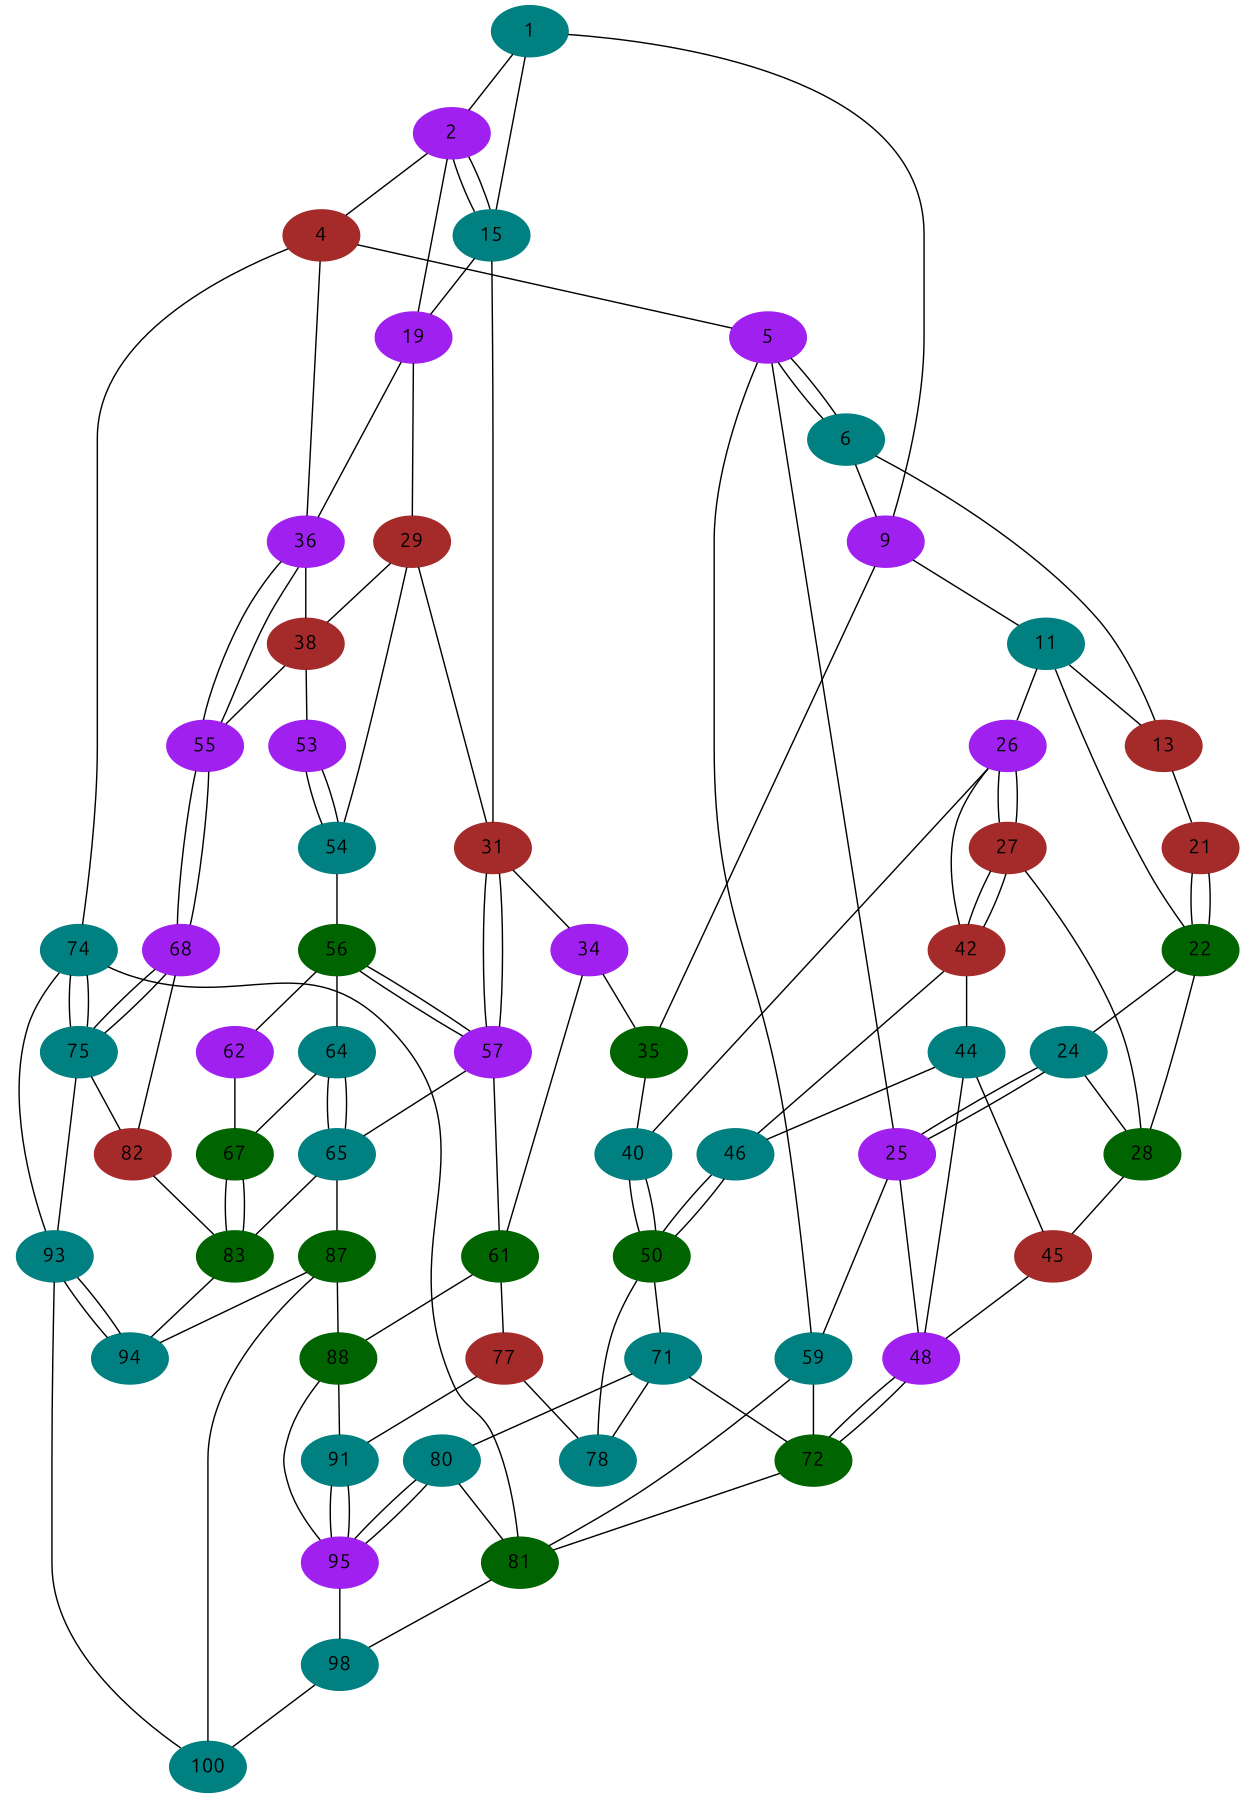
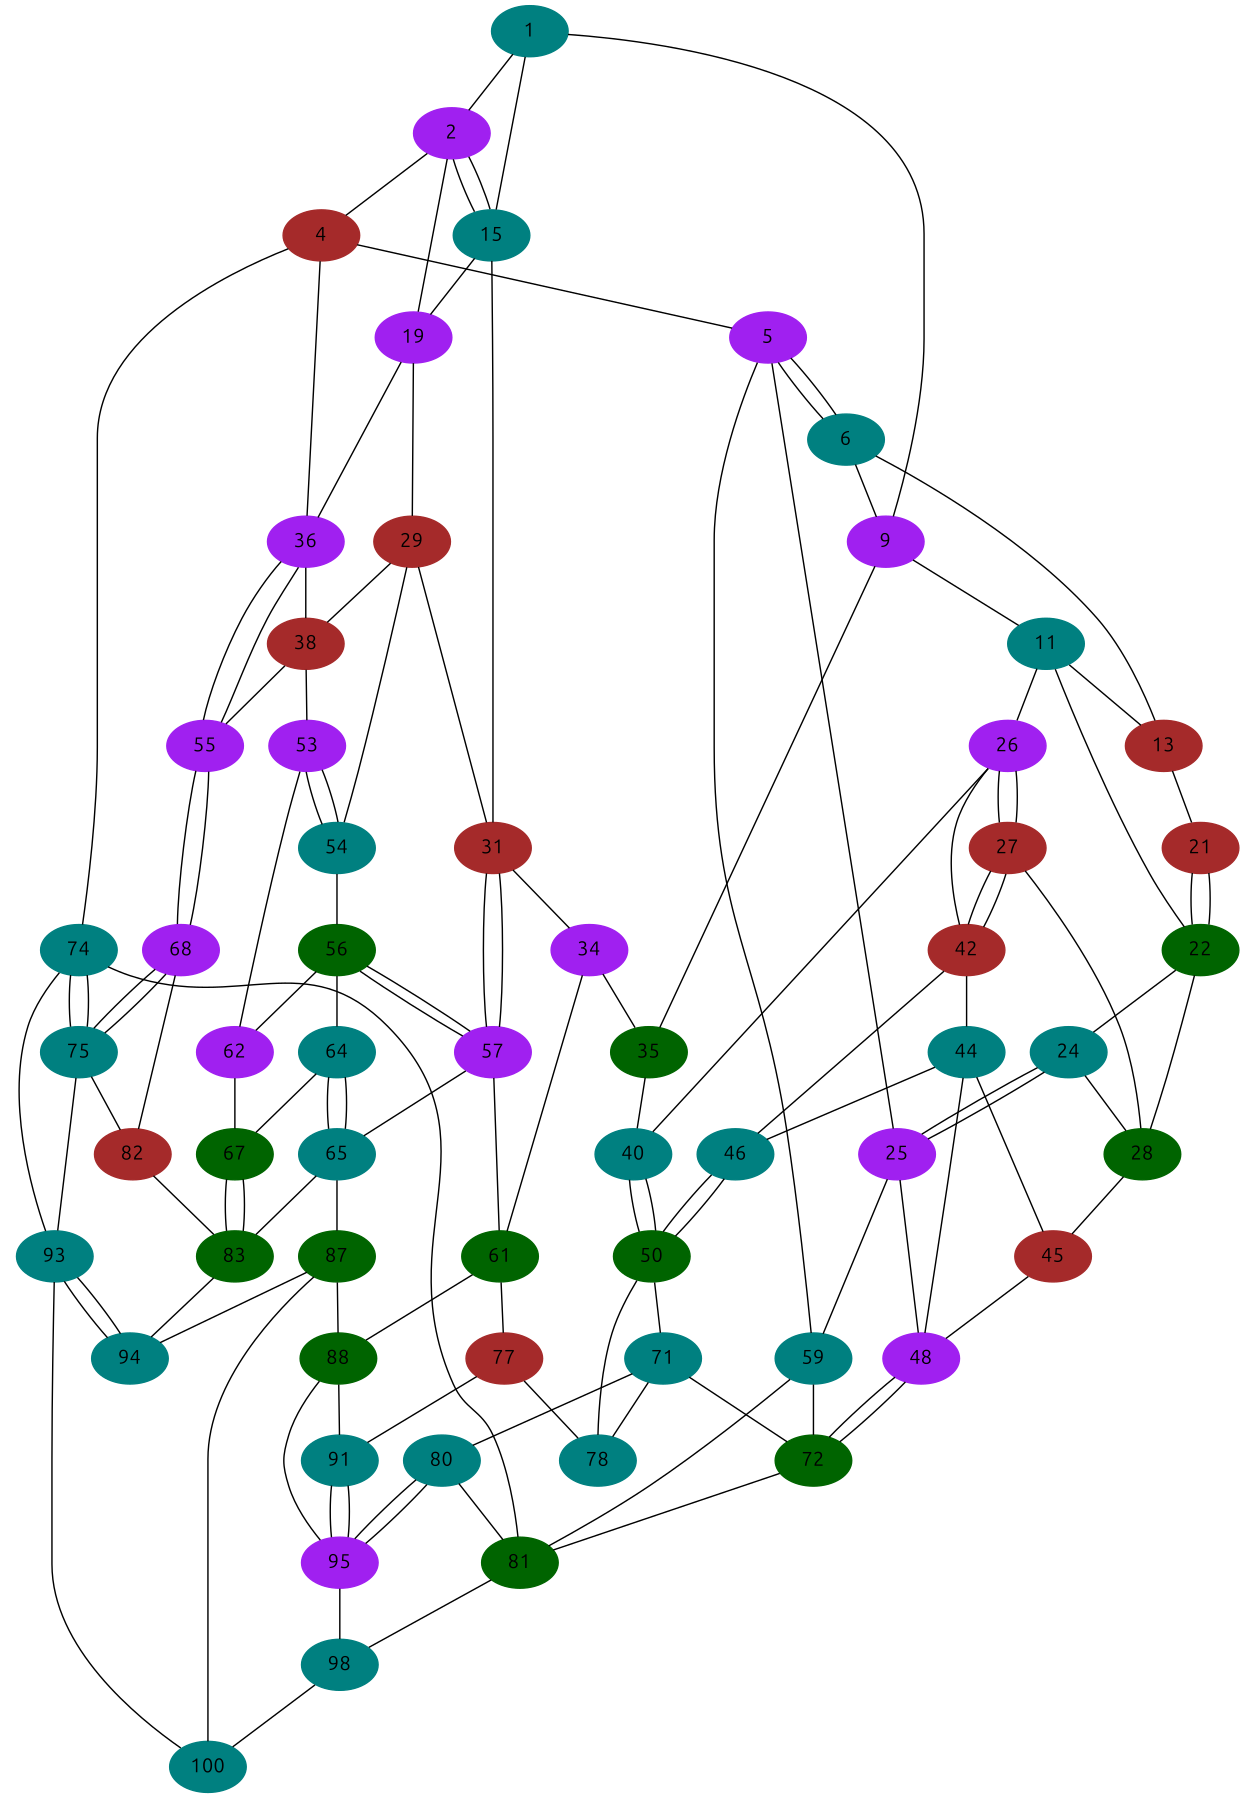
none -> (268, 899)
